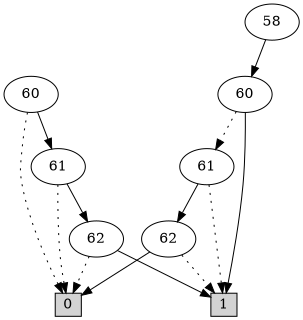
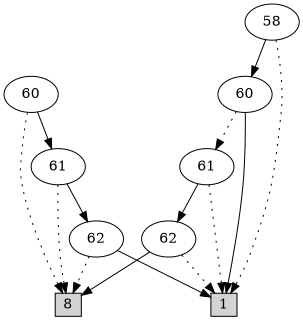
none -> (275, 165)
(68, 305) -> (68, 305)
